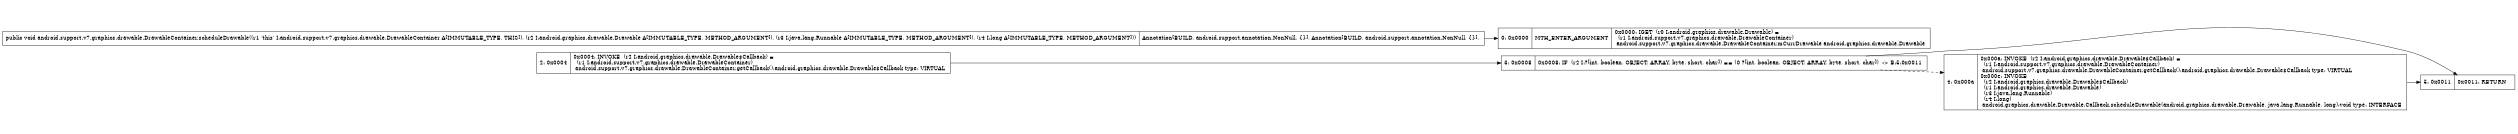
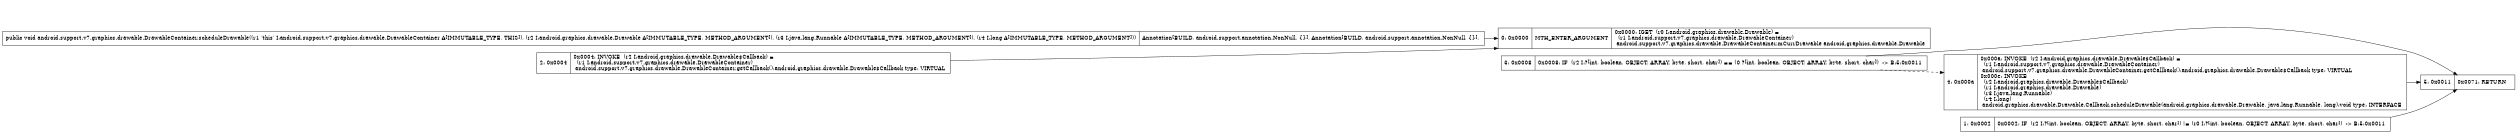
(1224, 63) -> (1222, 56)
(2485, 82) -> (2485, 82)
none -> (2175, 124)
